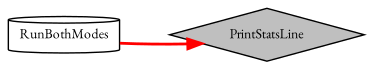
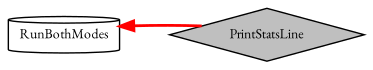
(154, 44) -> (168, 25)
